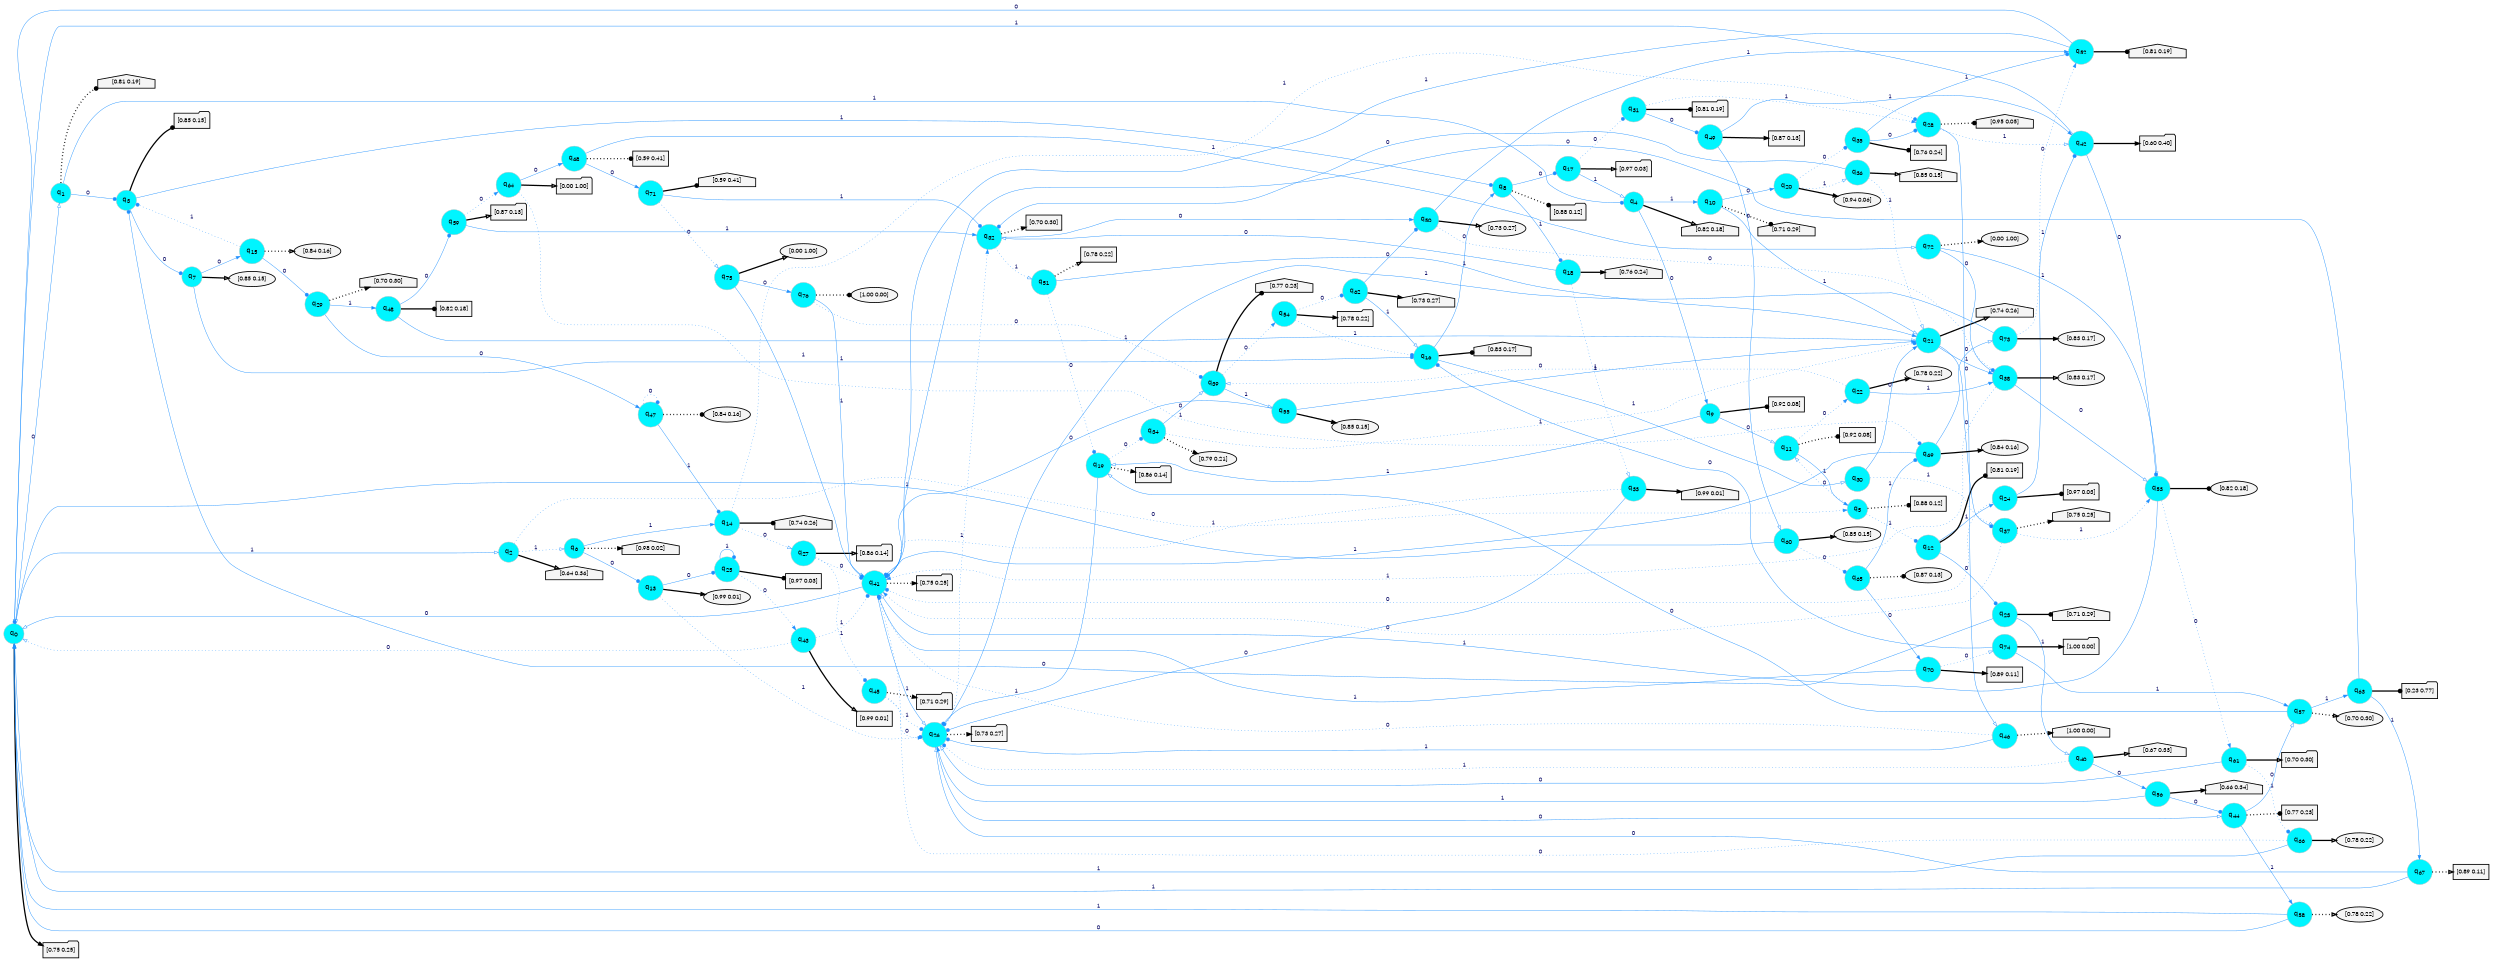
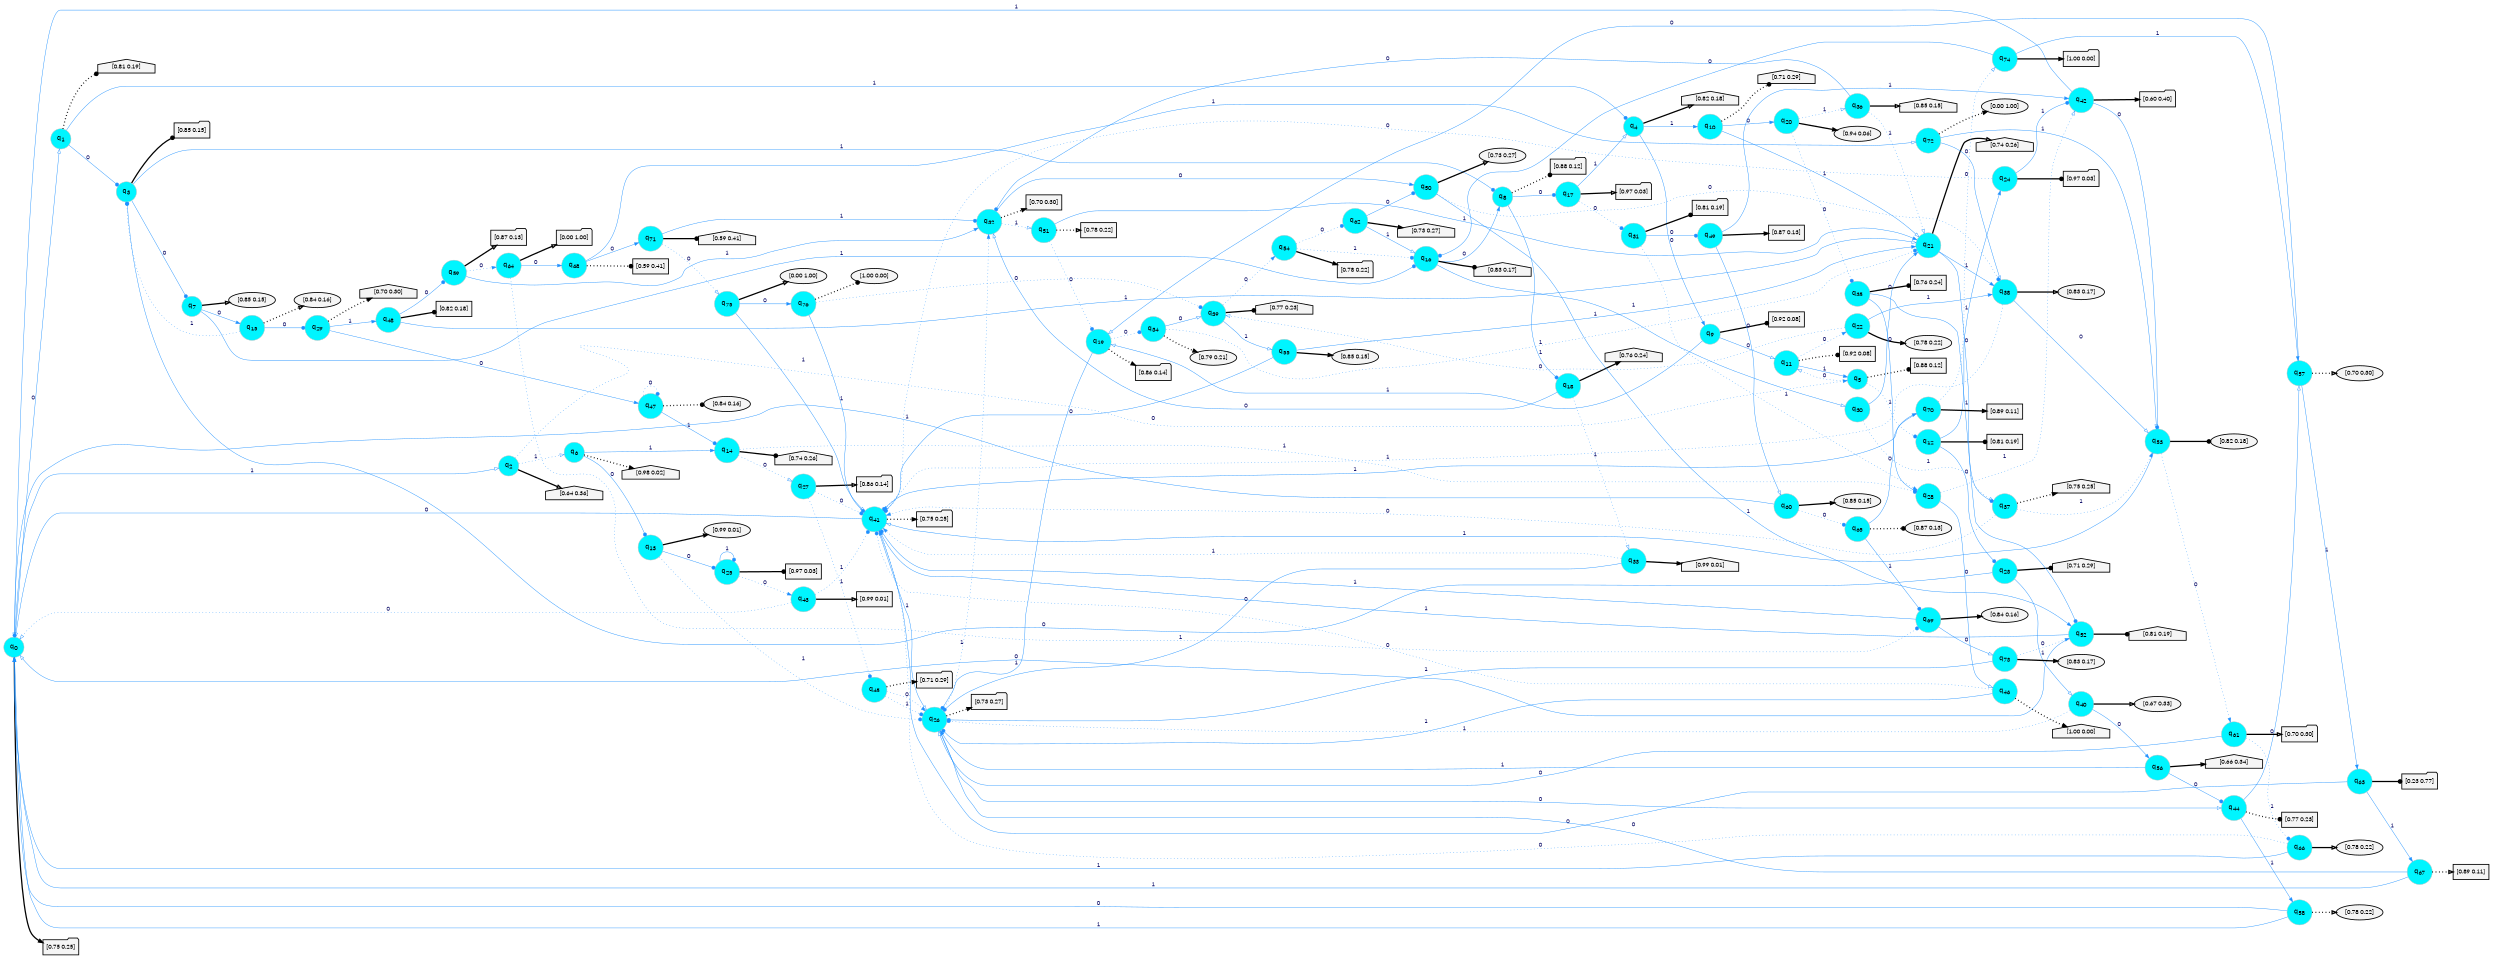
(2005, 122) -> none
(2158, 750) -> (2158, 704)
